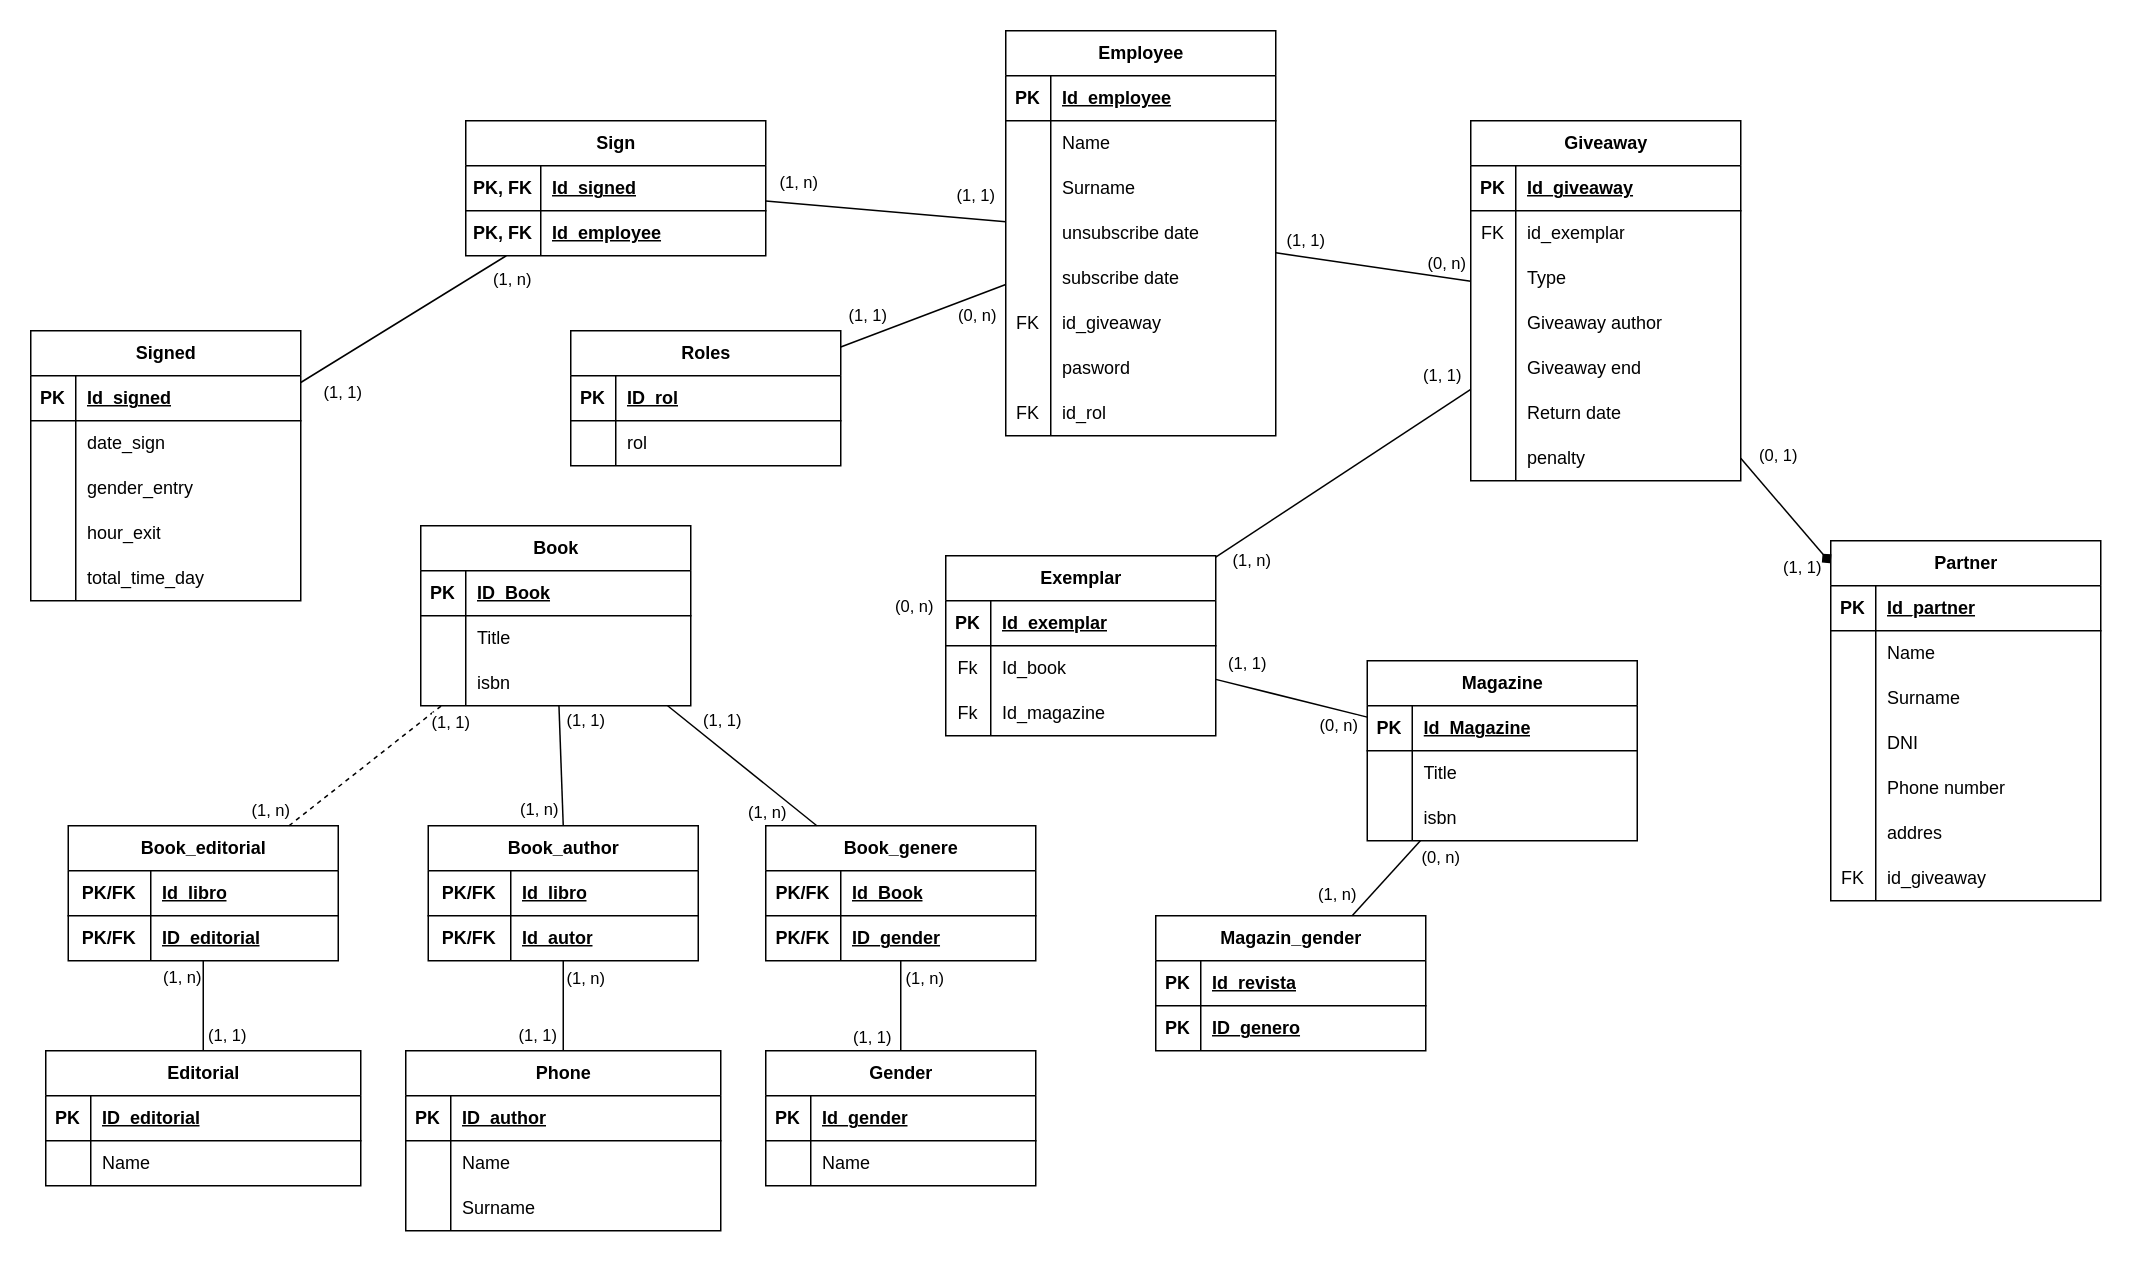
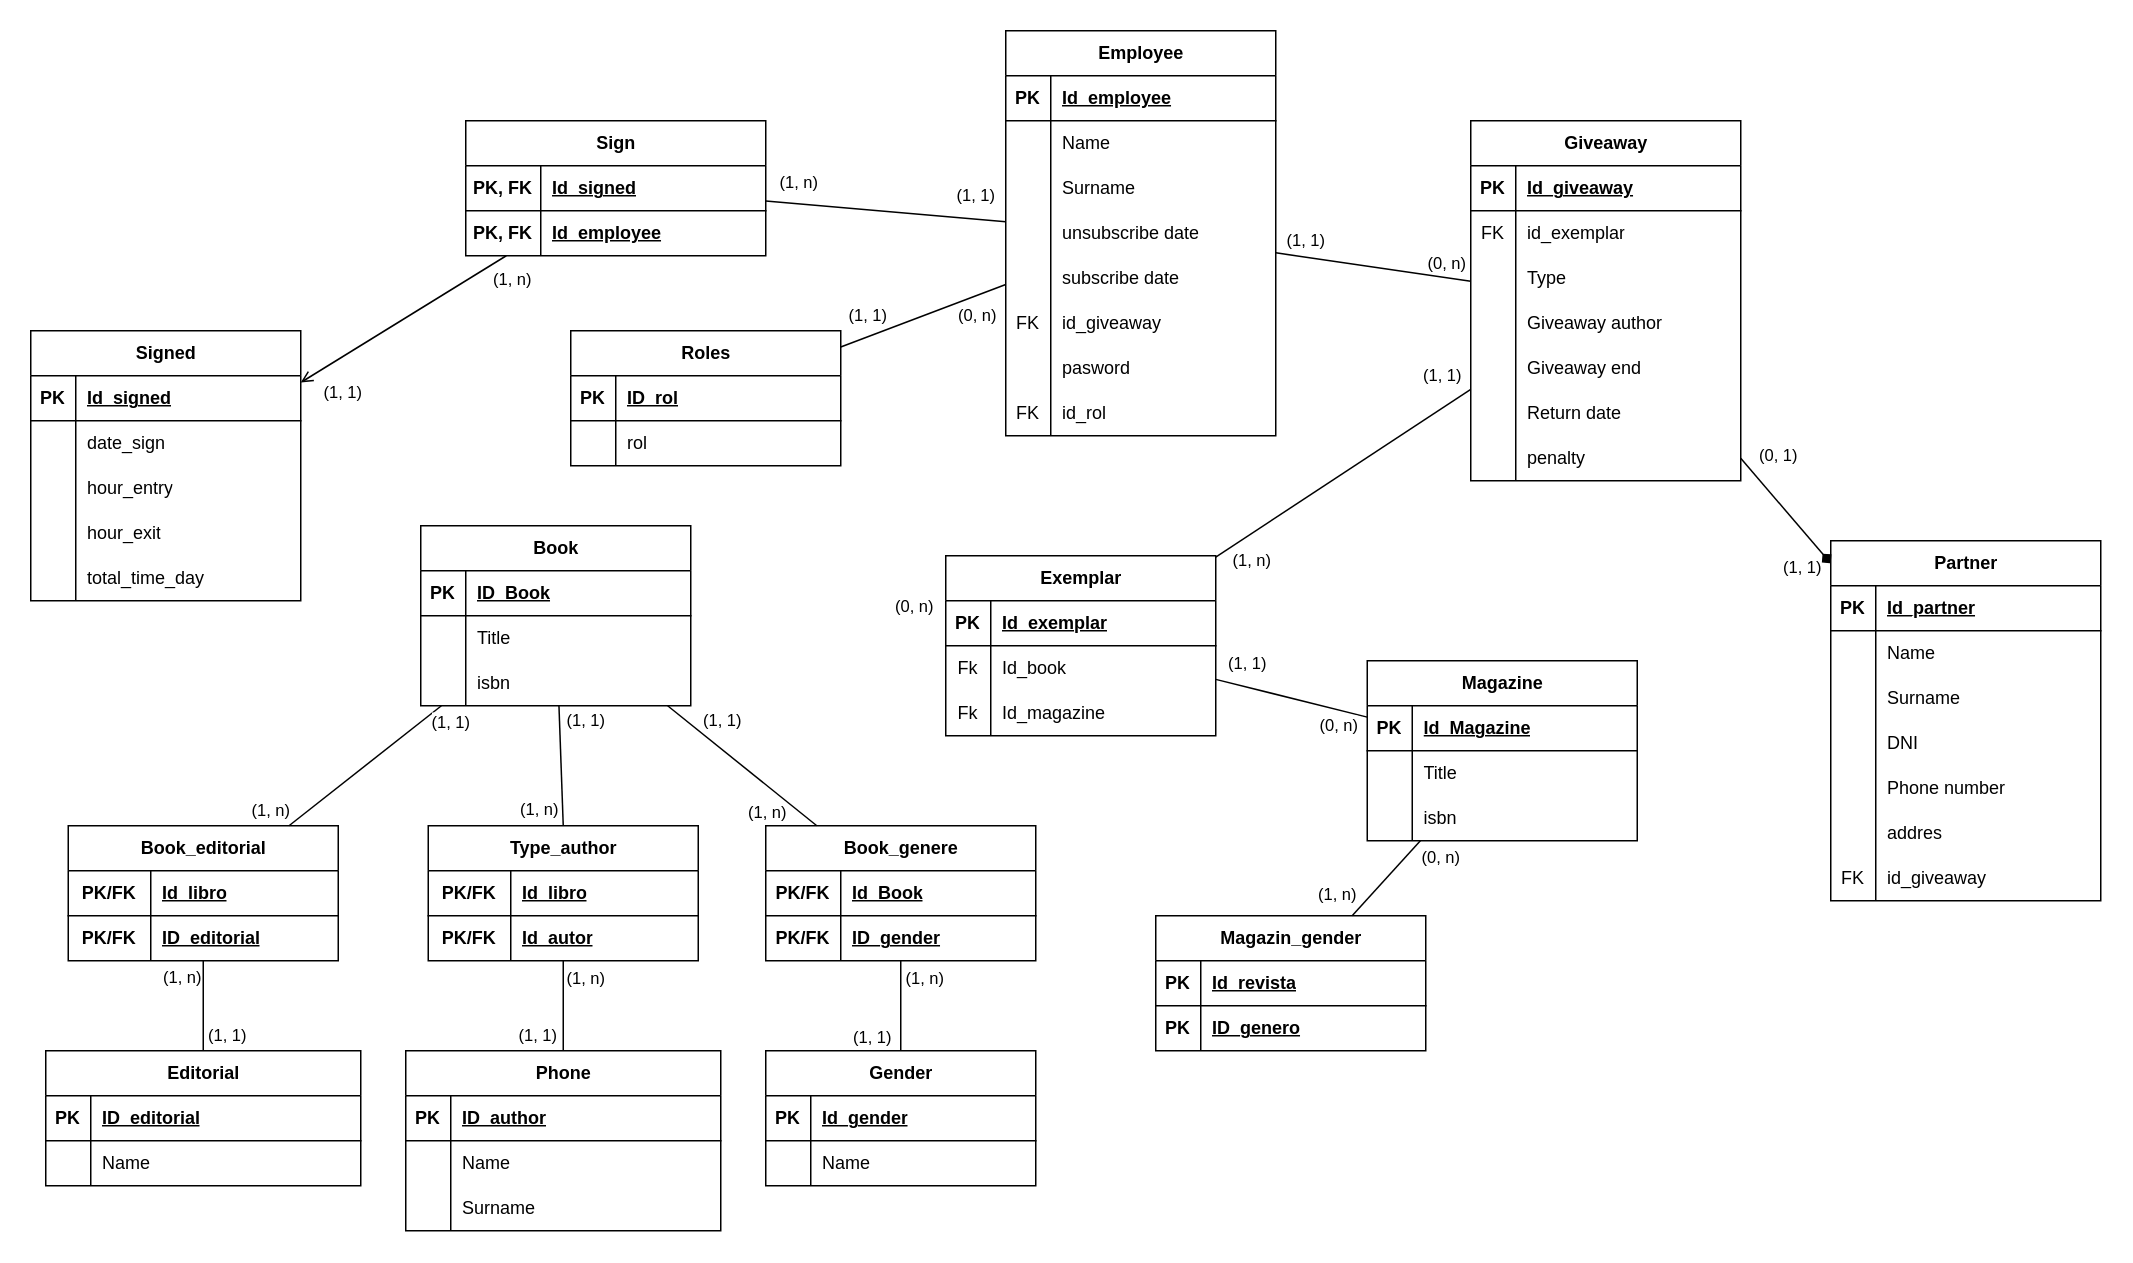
(306, 379) -> (306, 379)
(148, 488) -> (138, 488)
(365, 766) -> (365, 766)
(564, 848) -> (564, 848)
